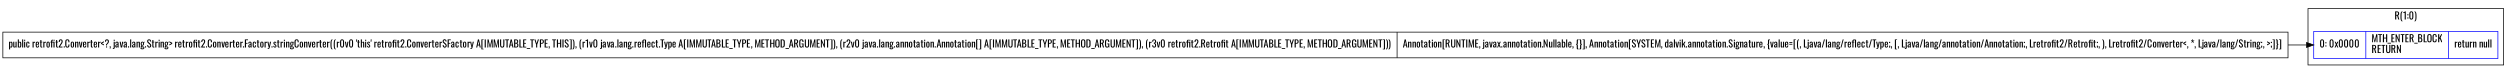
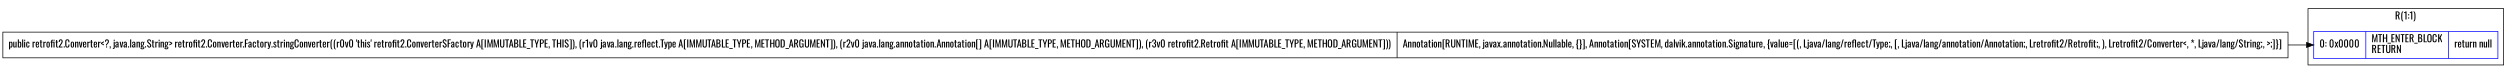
(2406, 17) -> (2406, 17)
